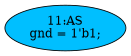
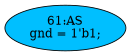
(65, 28) -> (65, 28)
